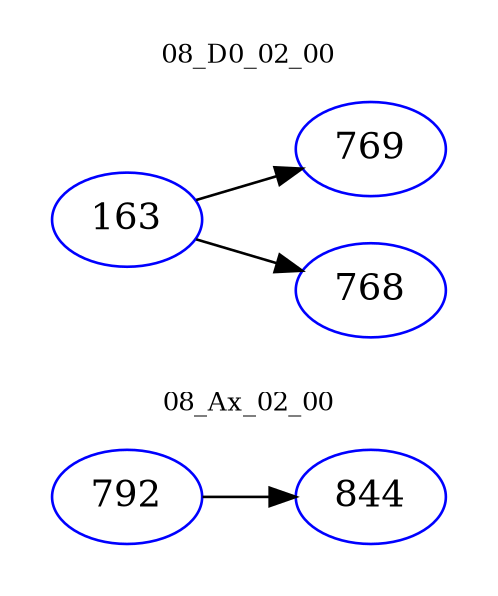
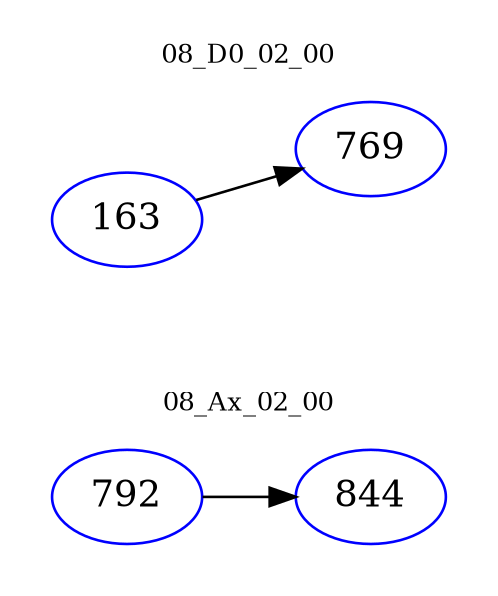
(371, 290) -> none
